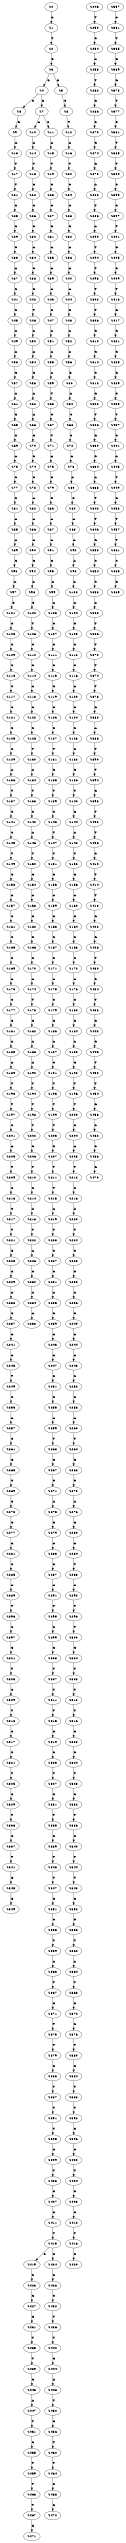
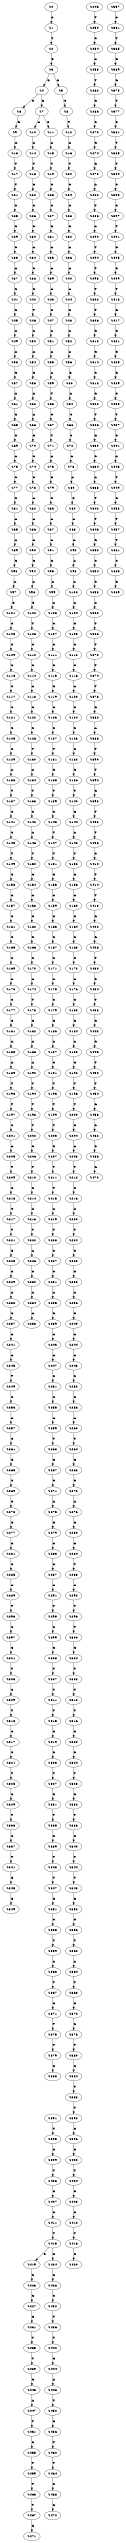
(53, 2097) -> none
